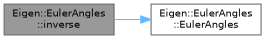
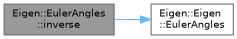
(206, 20) -> (192, 20)
